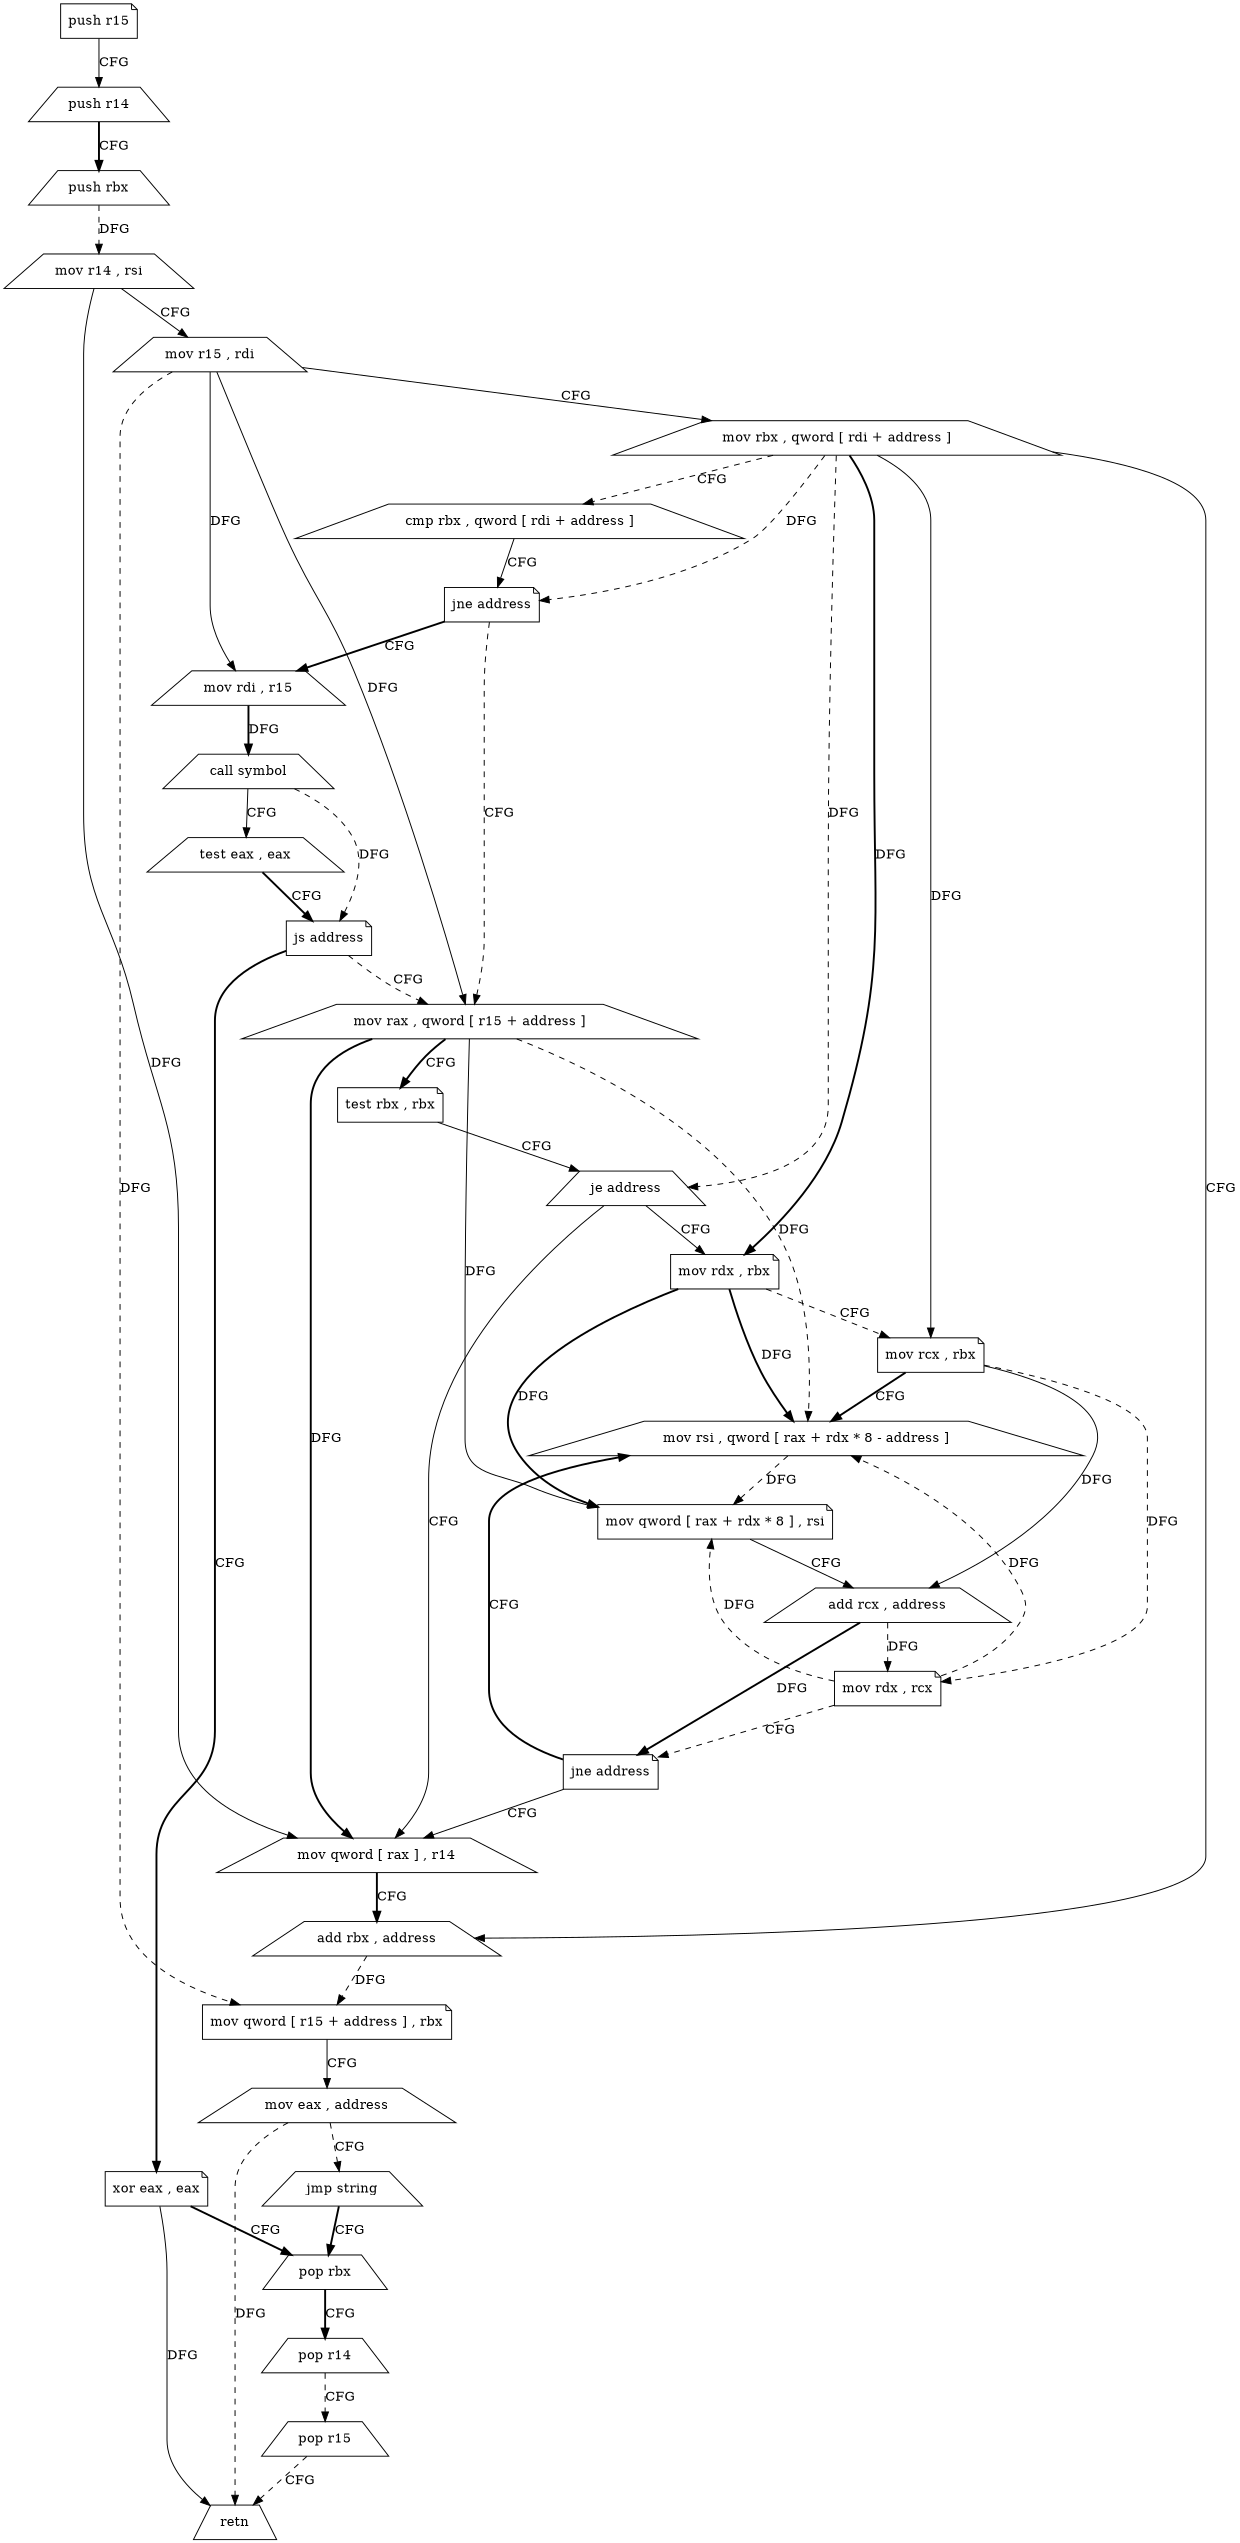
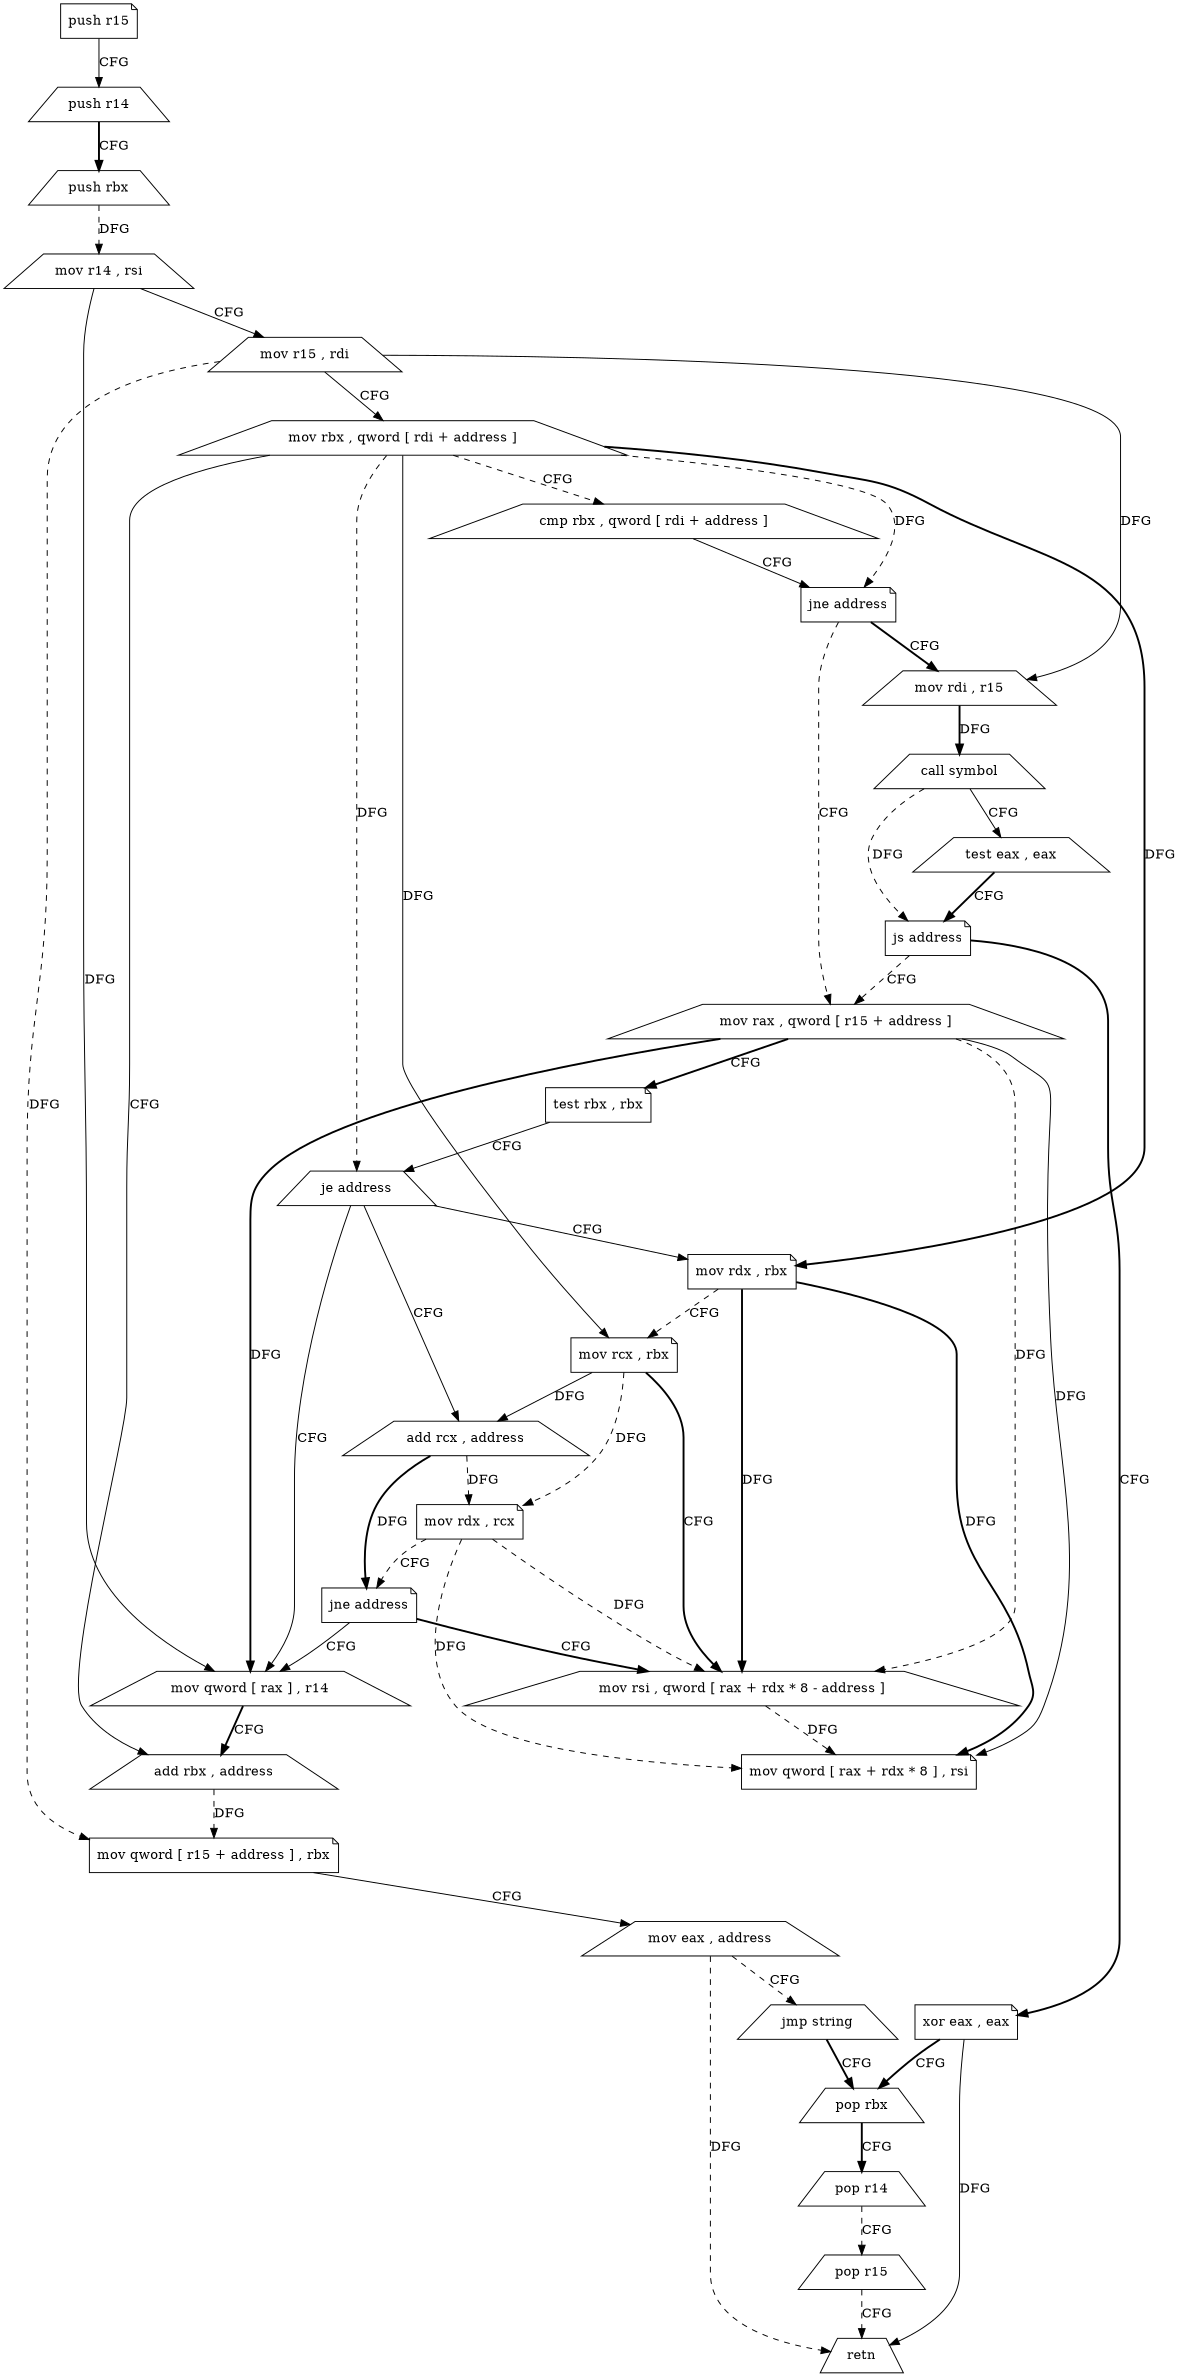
(356, 677) -> none
(797, 1562) -> (409, 1309)
